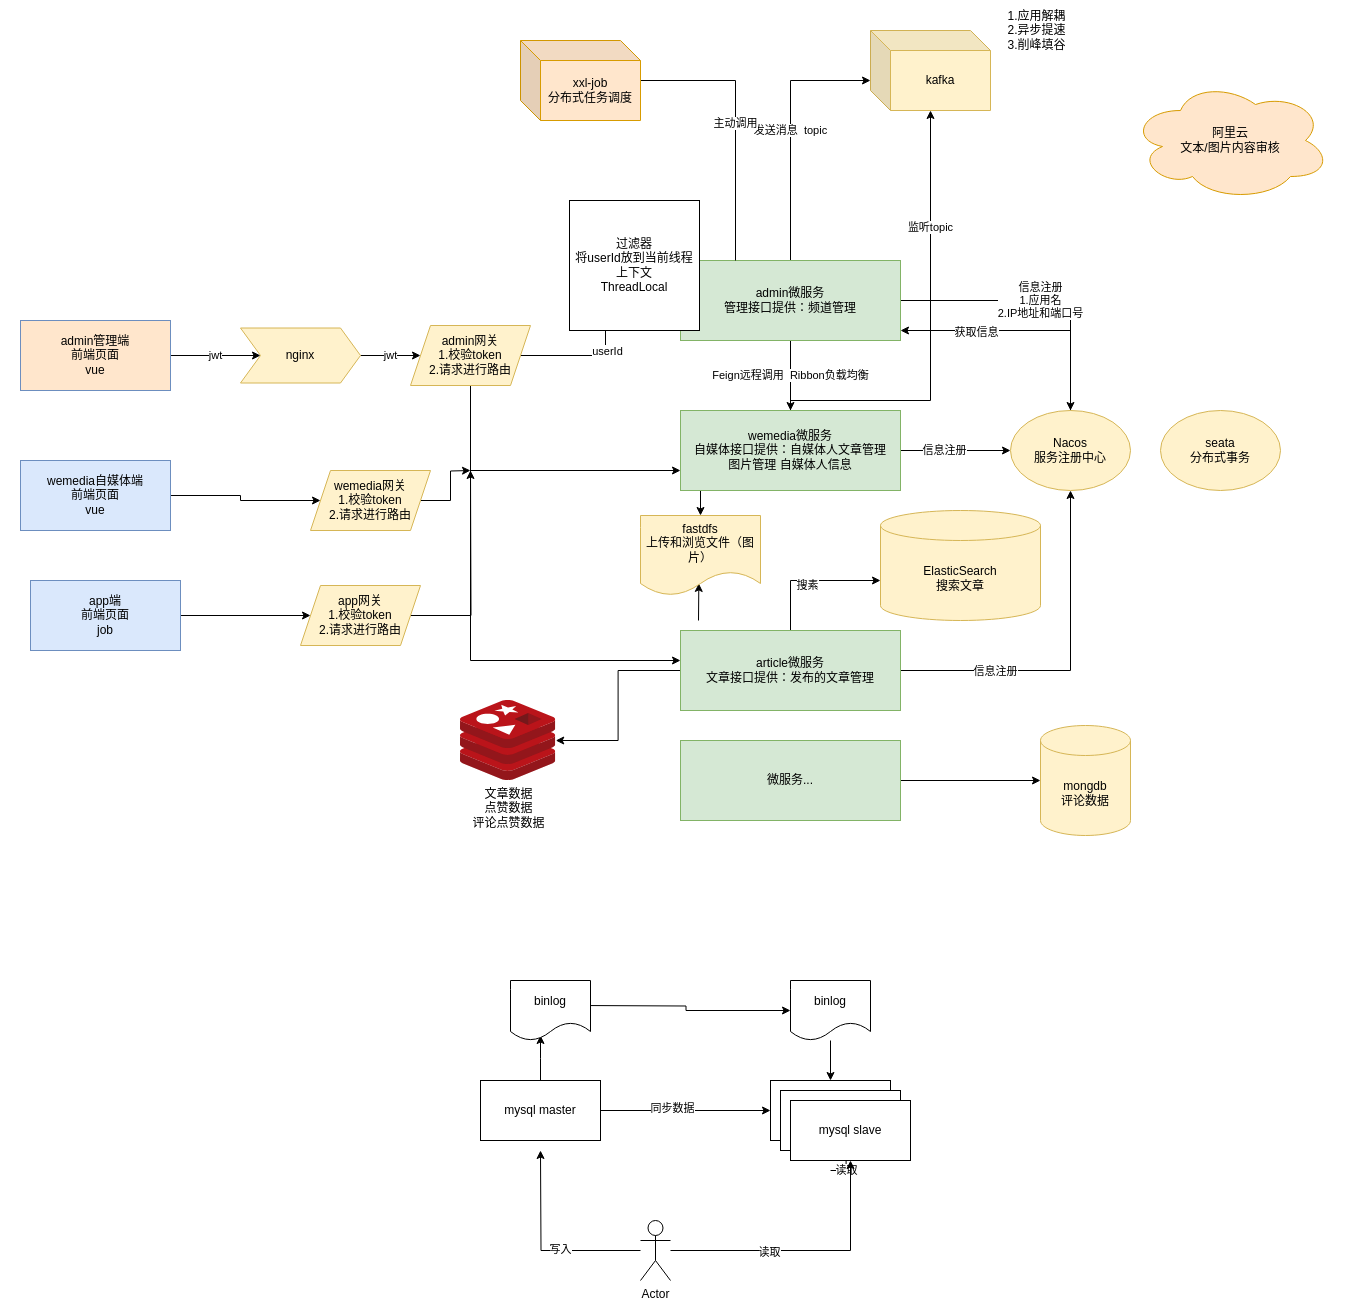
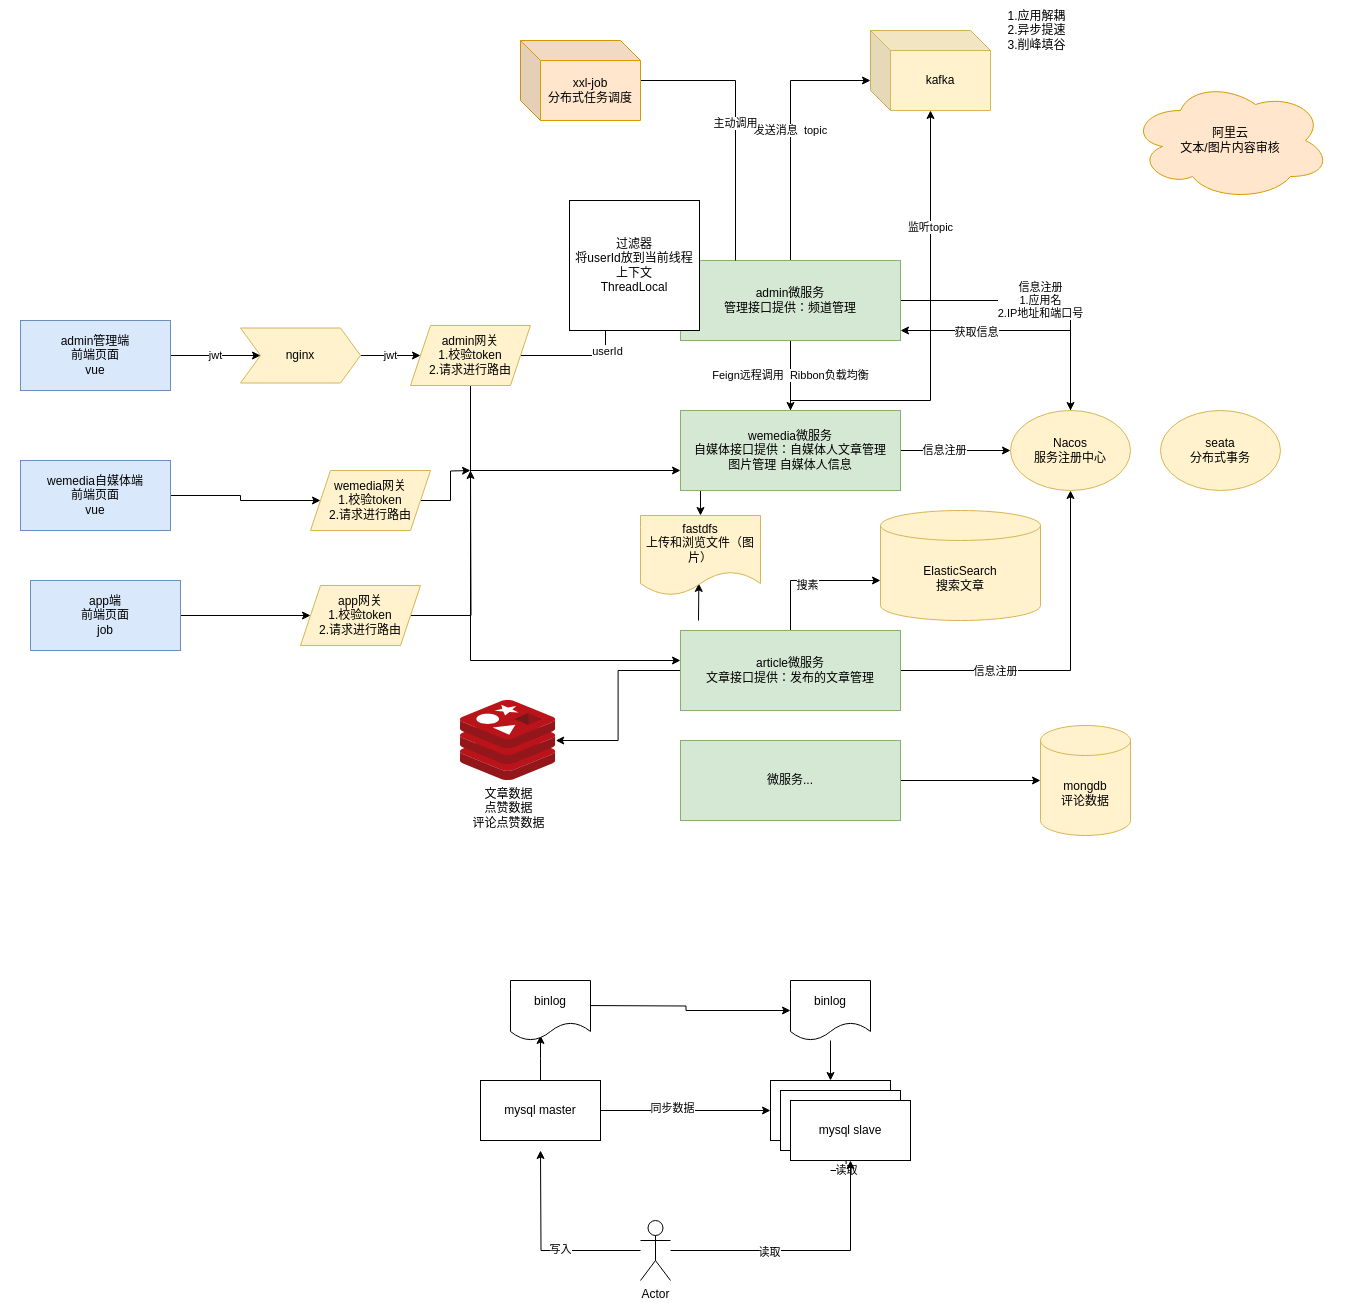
(96, 356) -> (96, 356)
